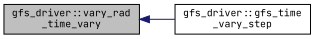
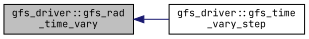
(72, 19) -> (69, 19)
